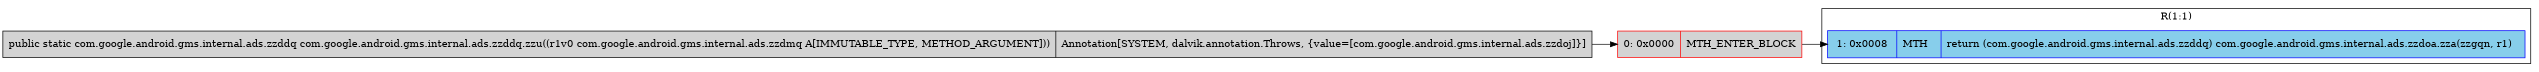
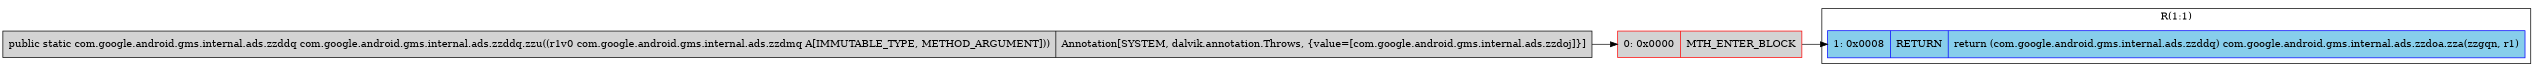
(1915, 44) -> (1919, 44)
